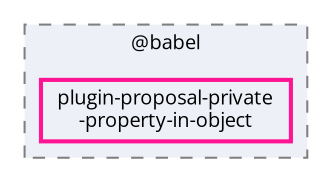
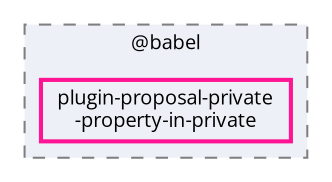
(166, 111) -> (166, 111)
